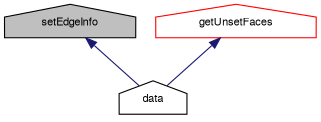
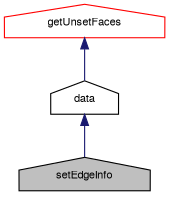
(117, 66) -> (85, 141)
